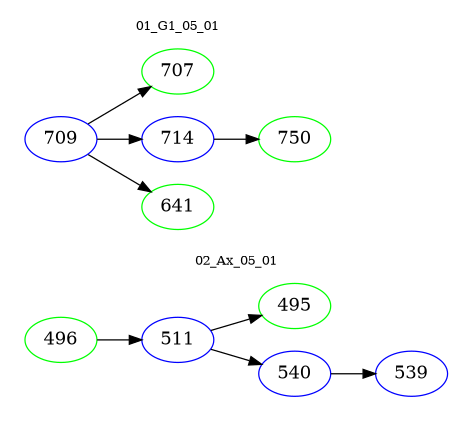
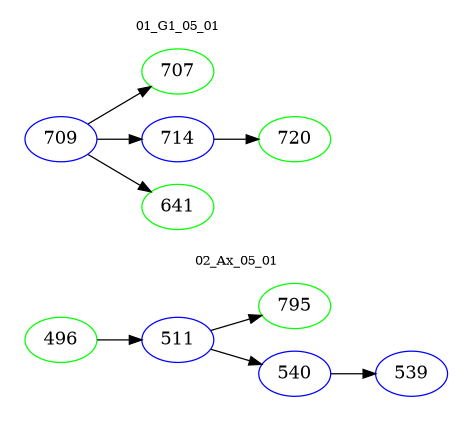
(295, 139) -> (295, 139)
(295, 306) -> (295, 306)
